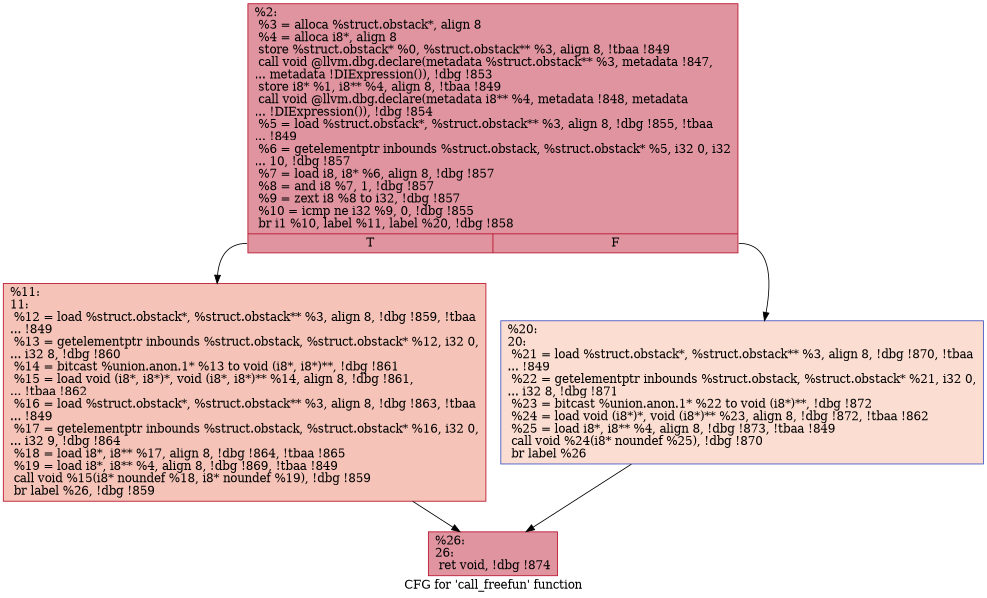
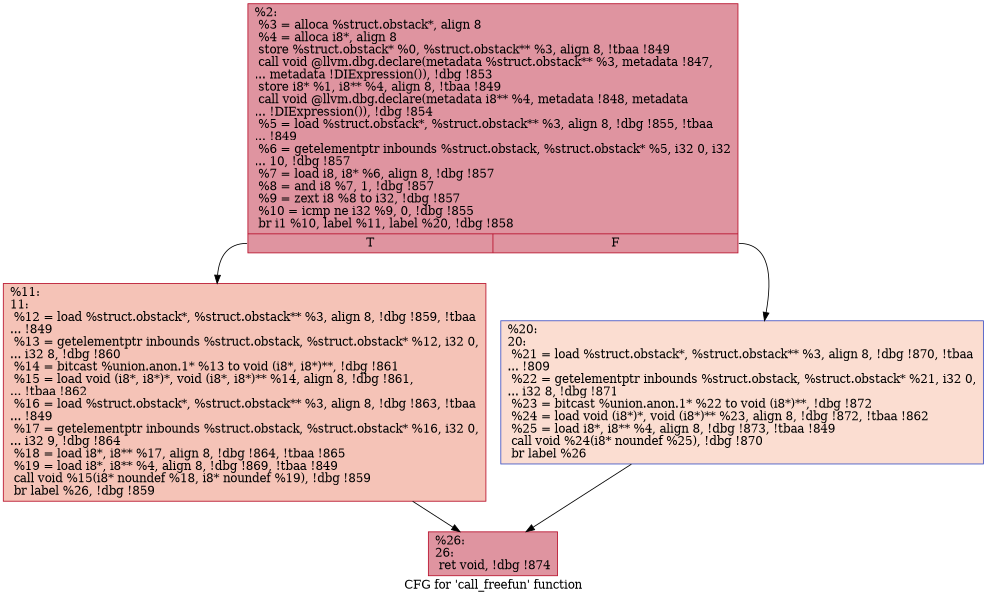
(529, 367) -> (529, 367)
